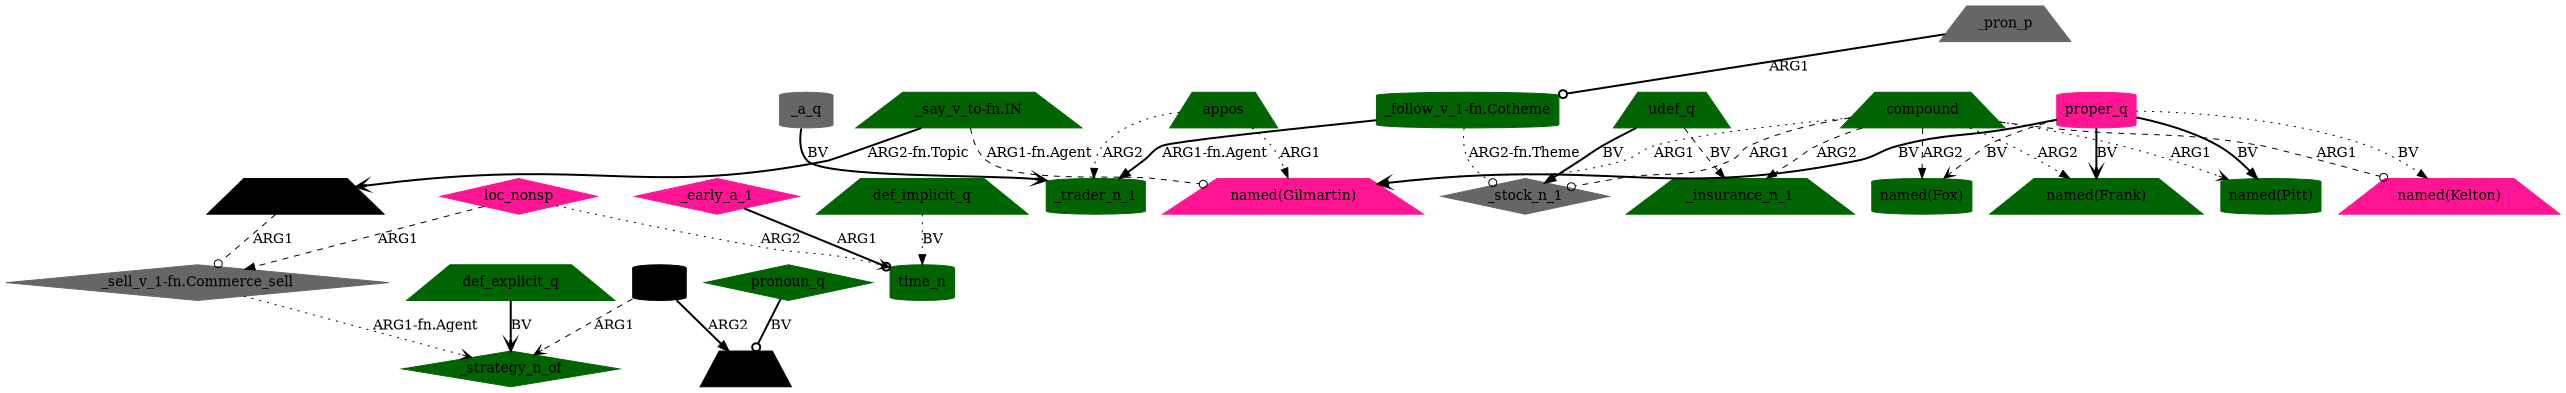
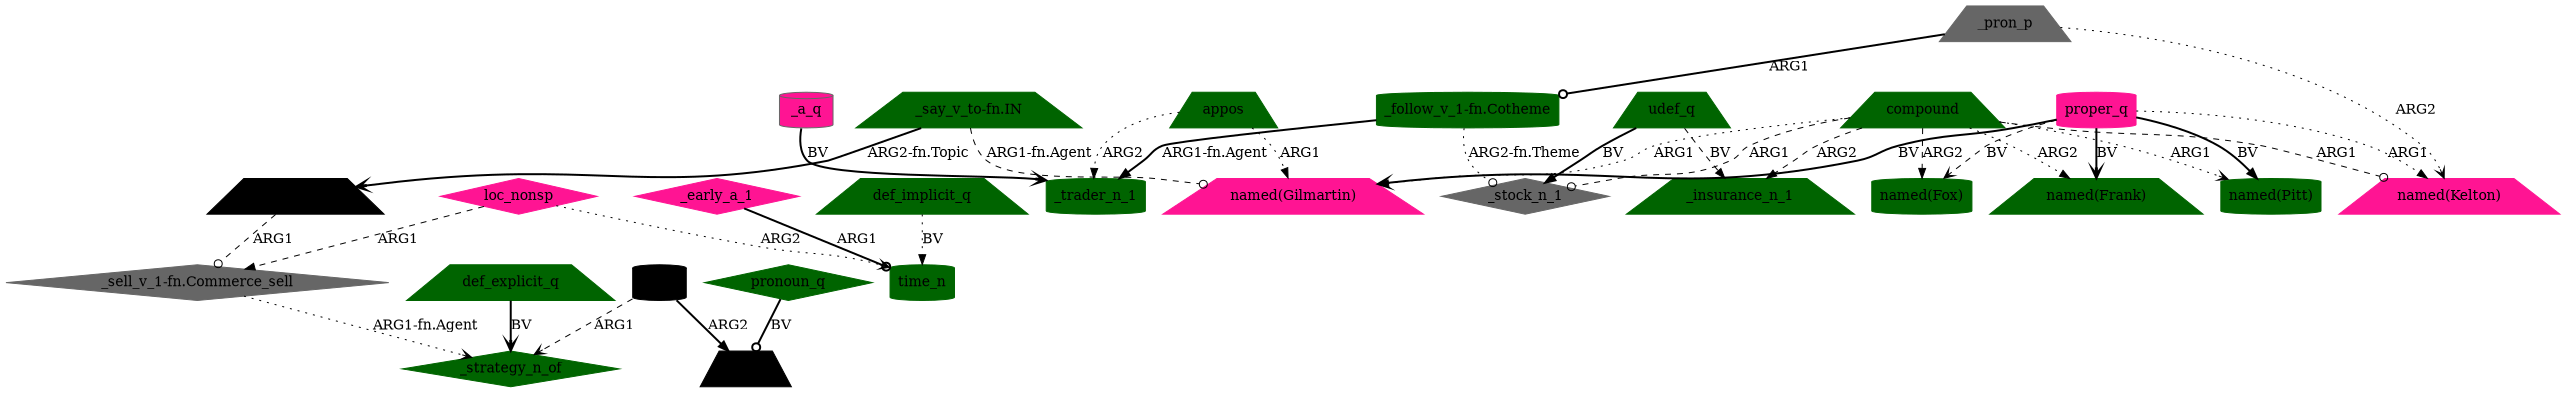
none -> (2264, 66)
(806, 110) -> (806, 110)
(2408, 153) -> (2408, 153)
